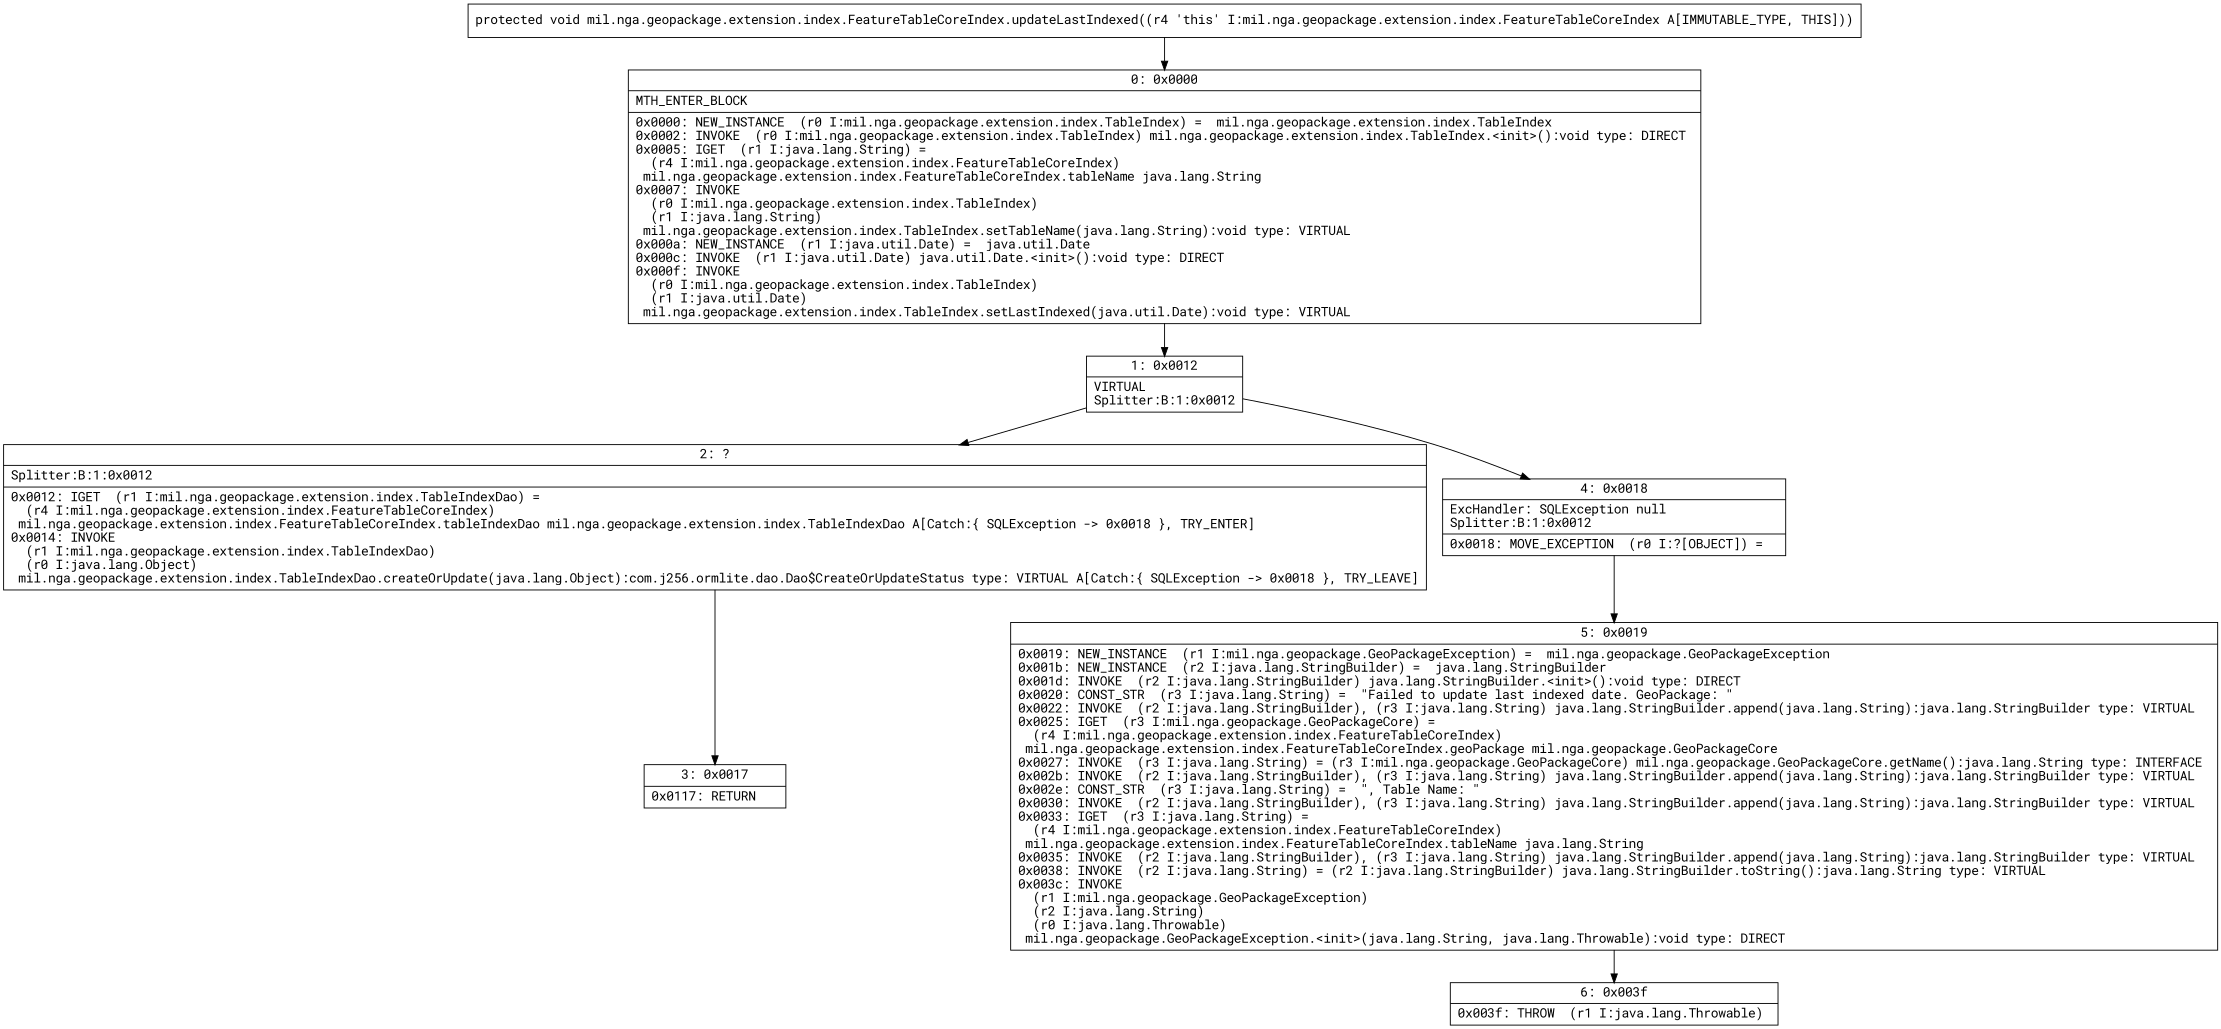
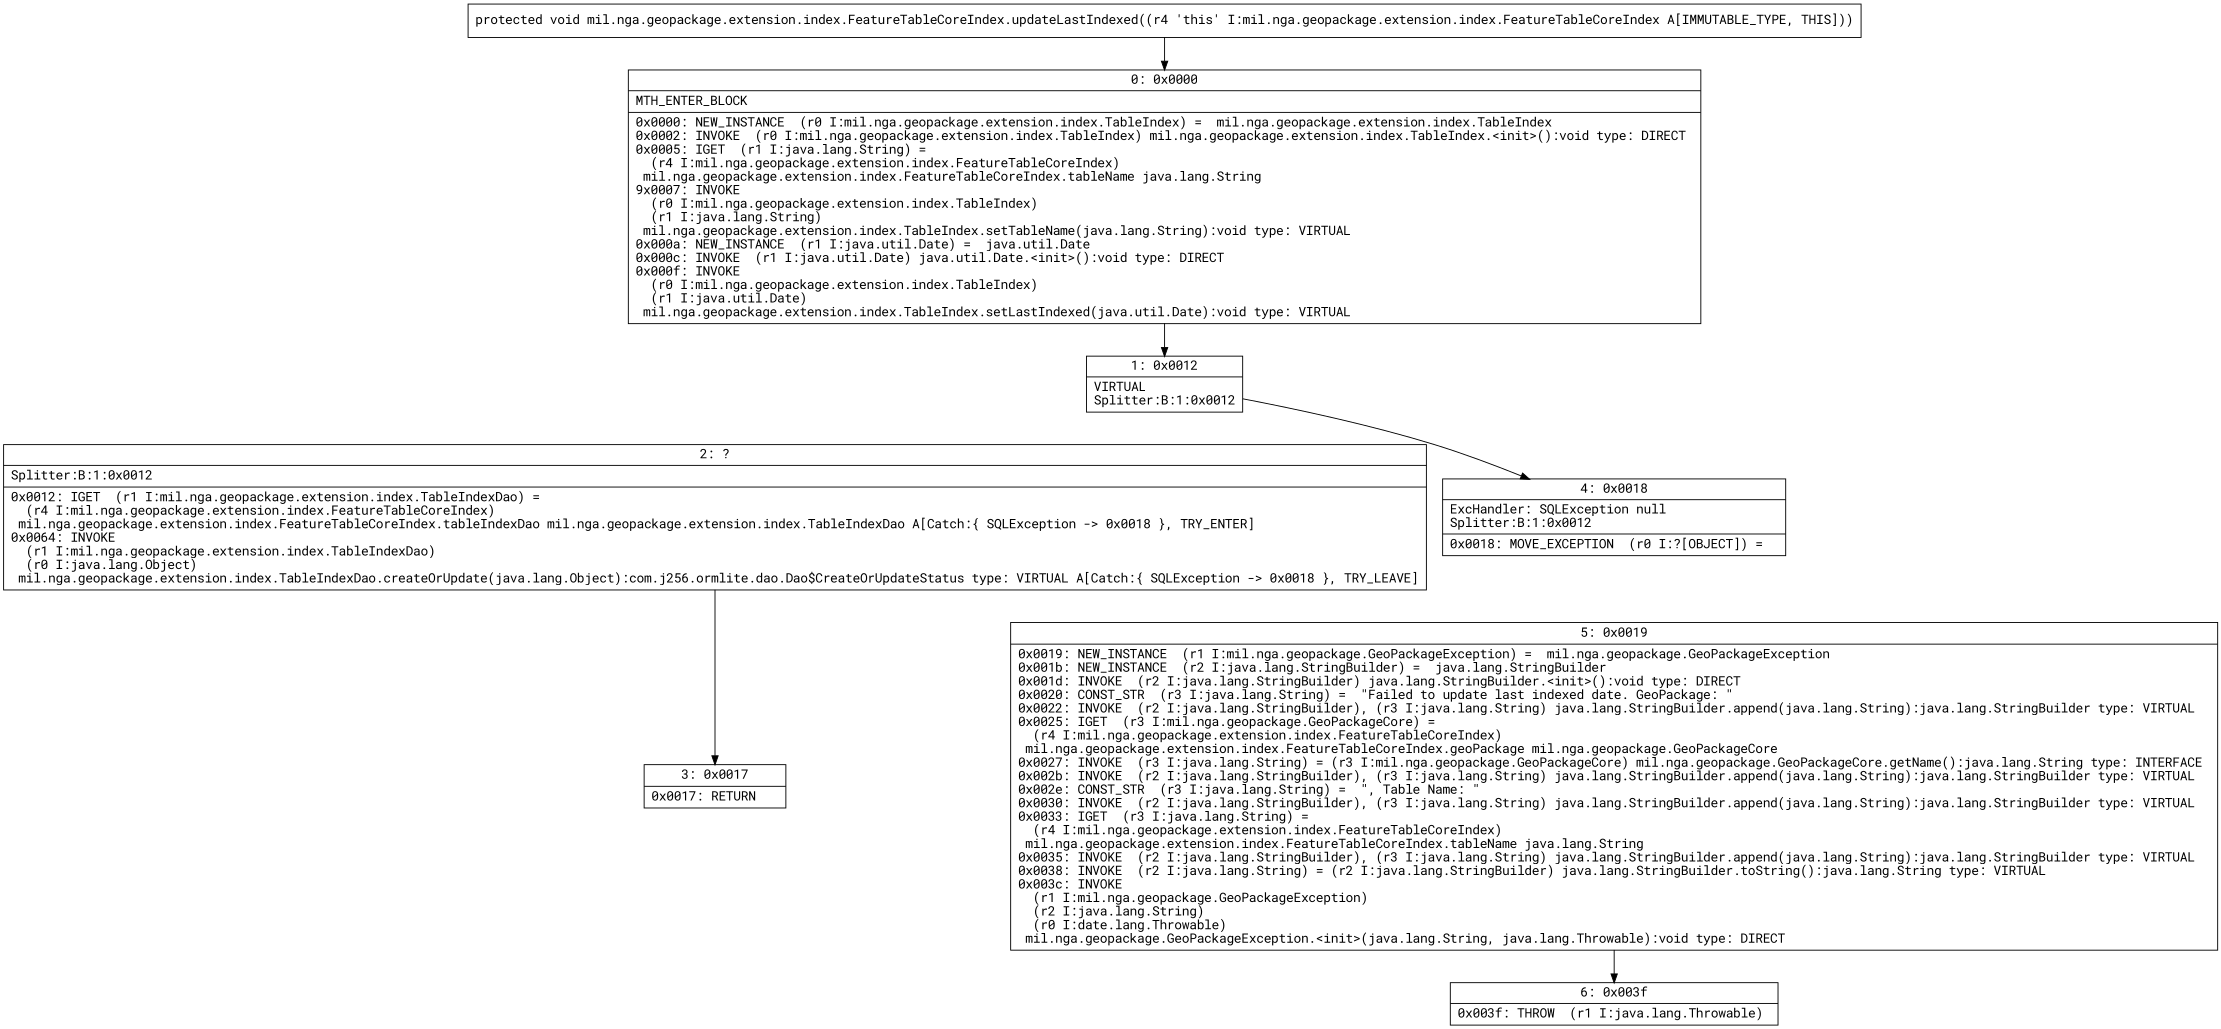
(696, 190) -> (696, 190)
(1027, 425) -> none
(71, 538) -> (71, 538)
(1614, 585) -> none
(715, 797) -> (715, 797)
(1123, 925) -> (1123, 925)
